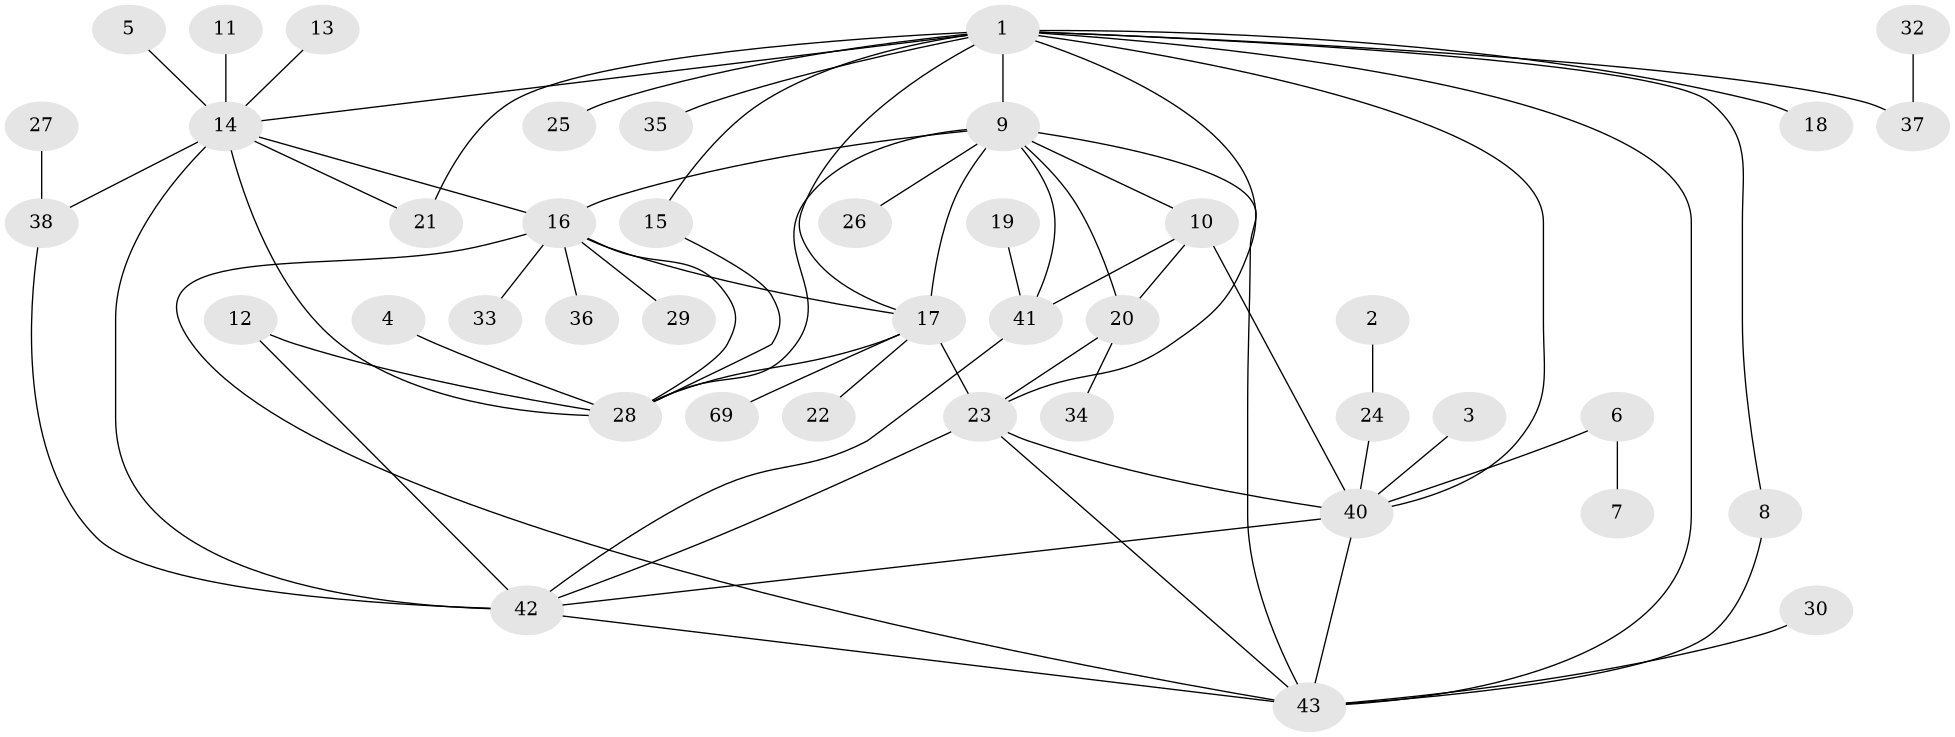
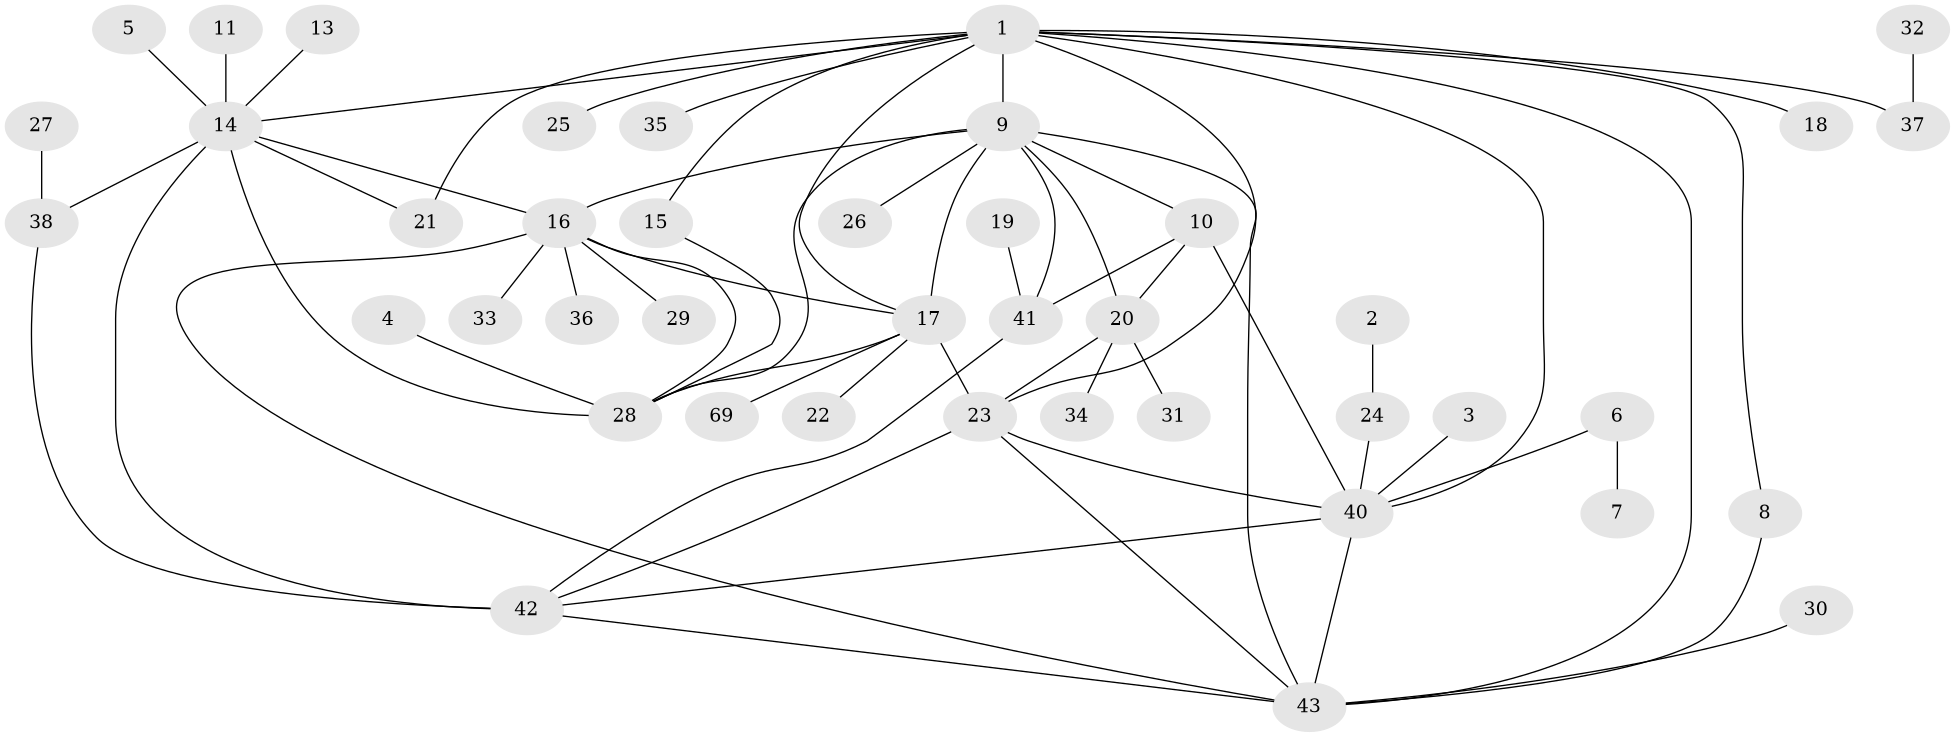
(241, 320) -> none
none -> (1174, 417)
